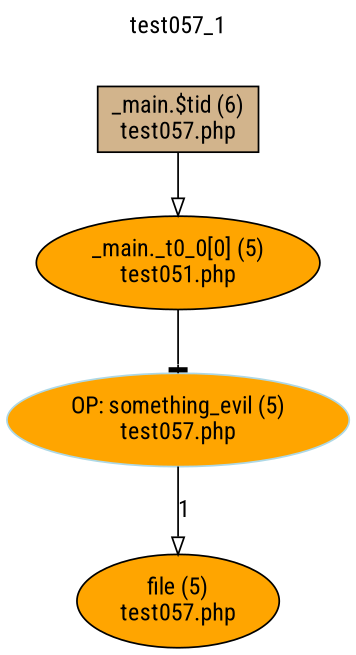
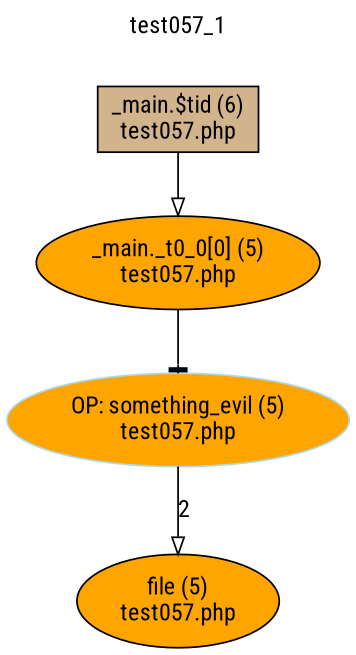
(178, 263) -> (178, 263)
(184, 511) -> (184, 511)
